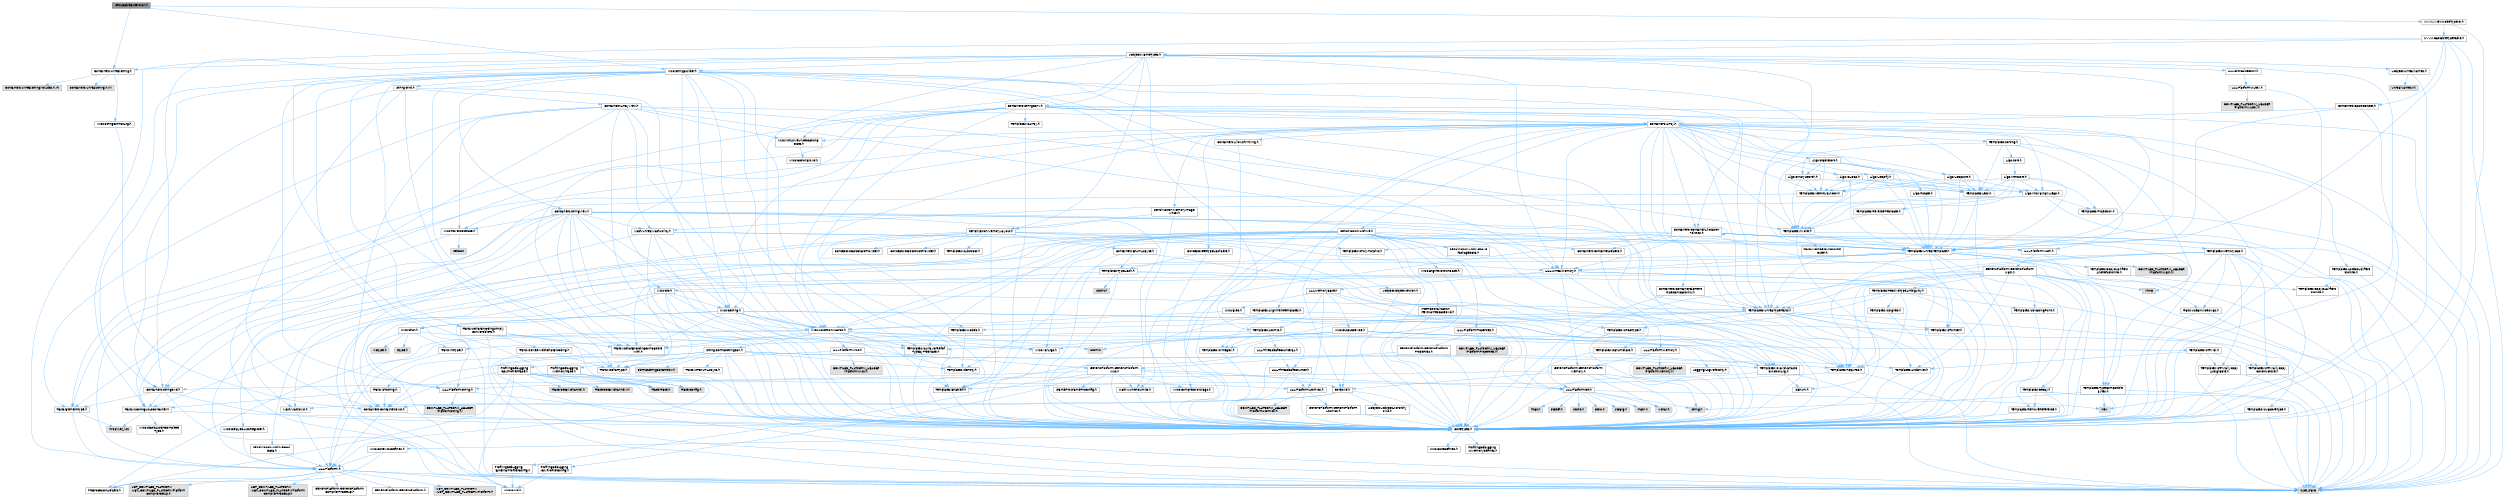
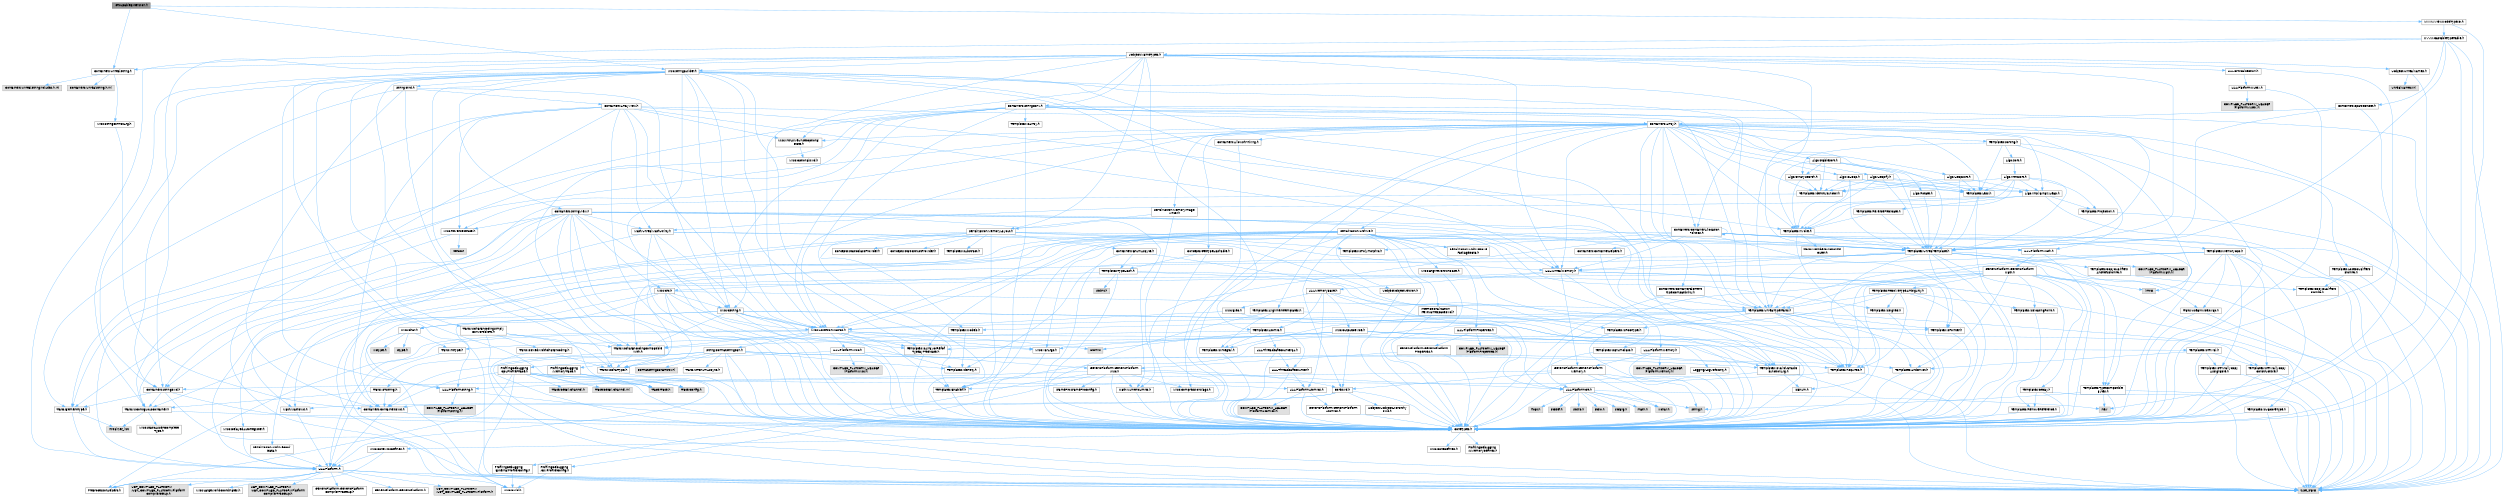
(1474, 241) -> (1612, 284)
(766, 390) -> none
none -> (218, 491)
